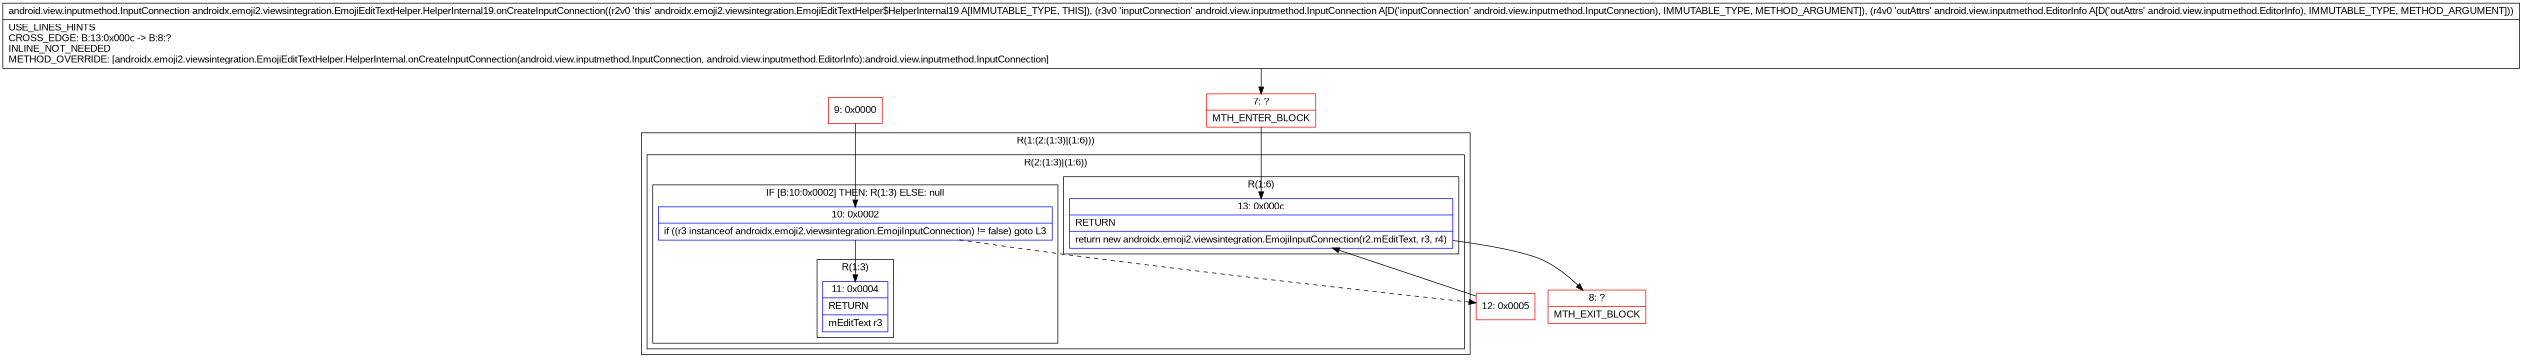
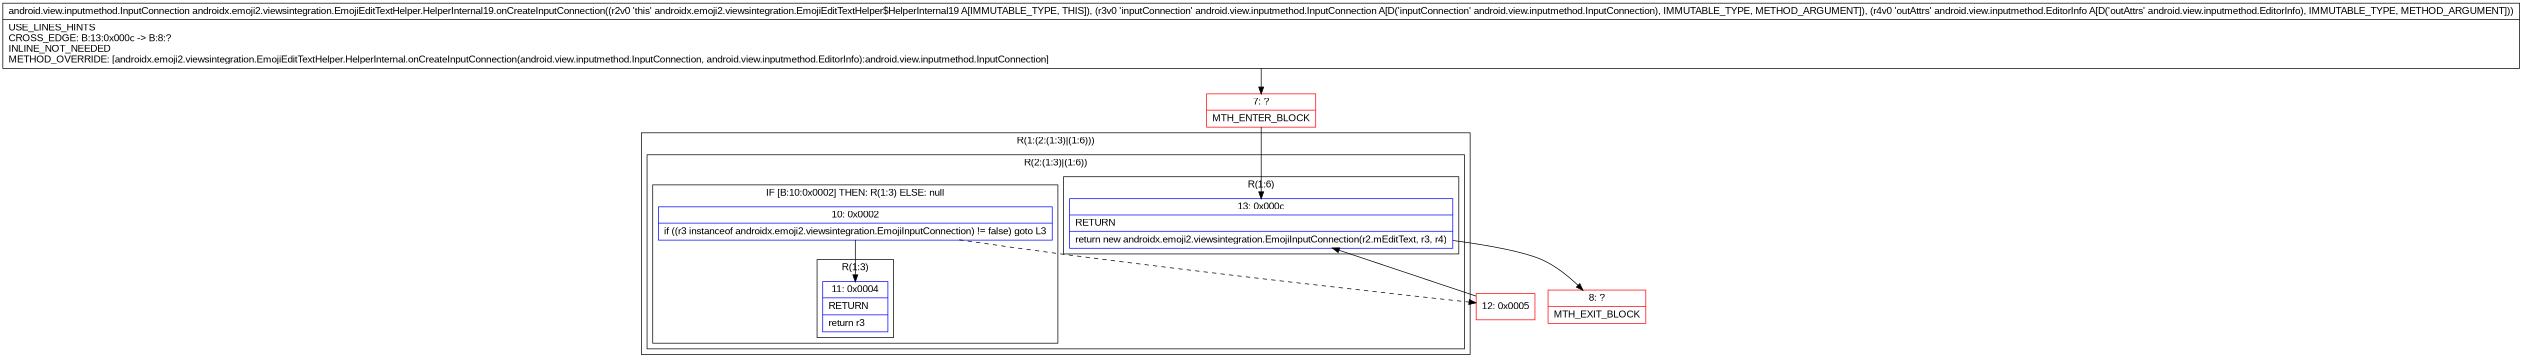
(855, 110) -> none
(855, 323) -> (847, 323)
